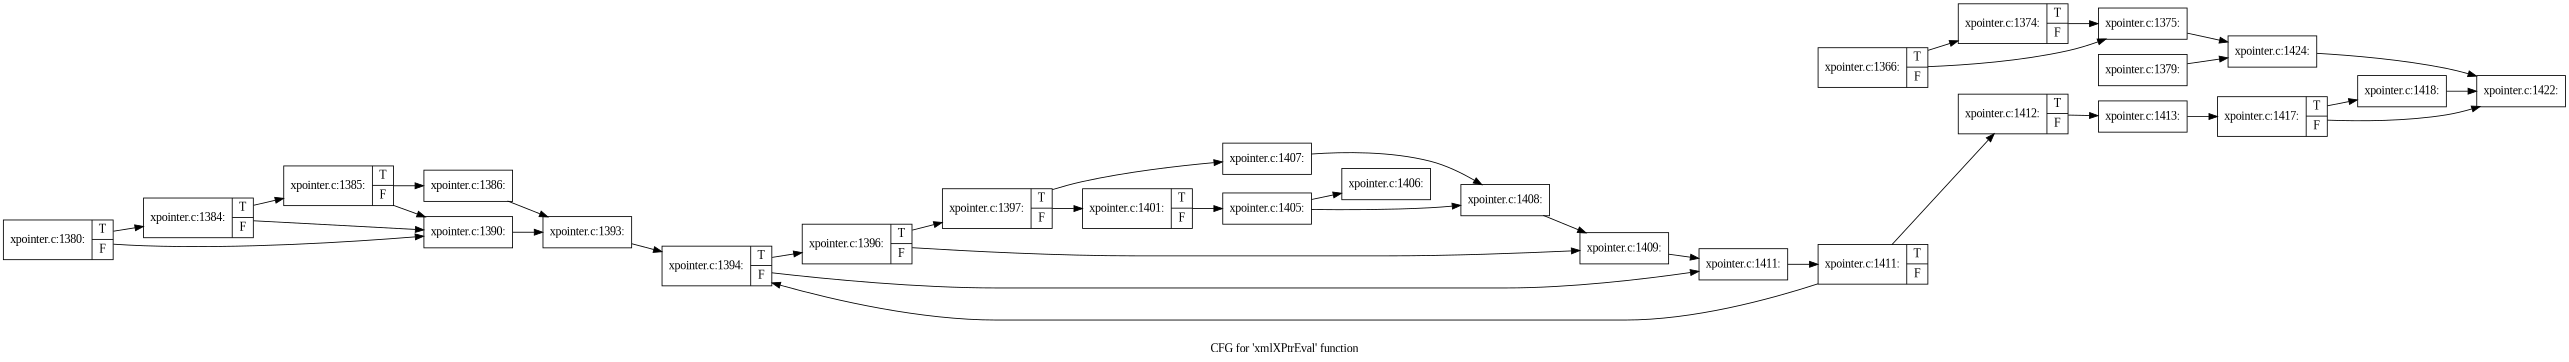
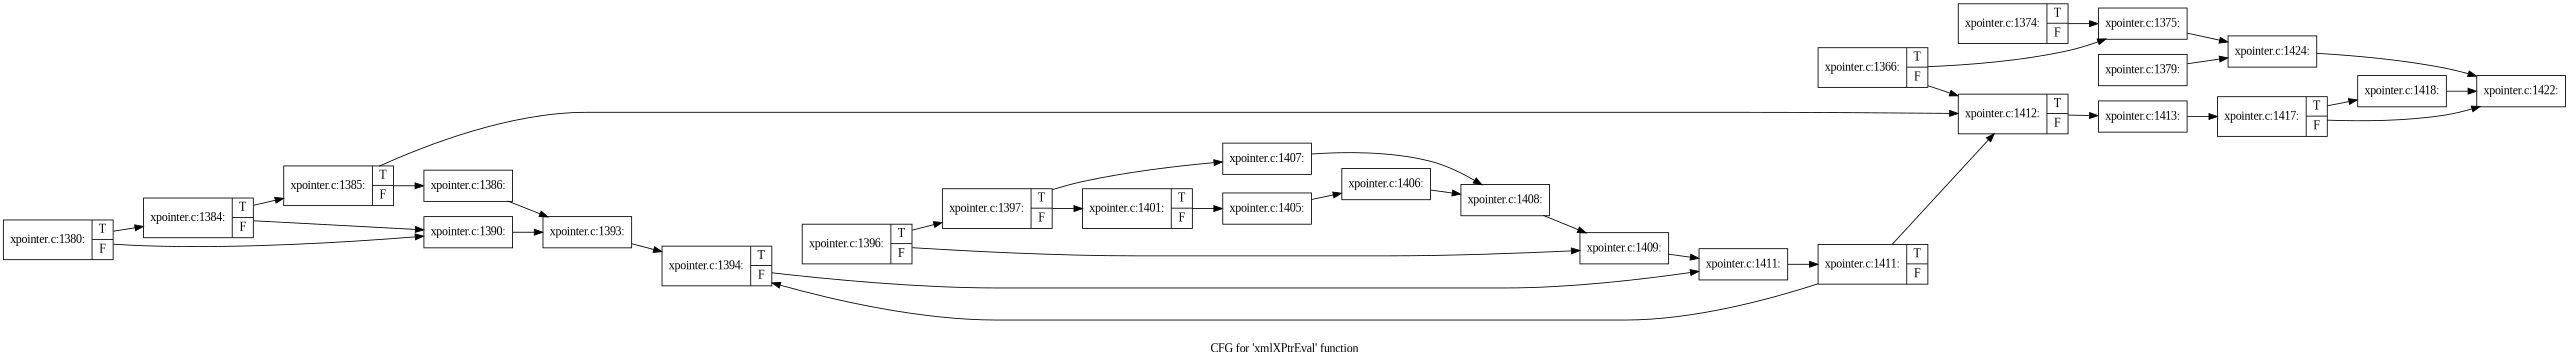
(1939, 47) -> (1939, 89)
(1382, 209) -> (1441, 192)
(405, 210) -> (1160, 112)
(783, 256) -> none
